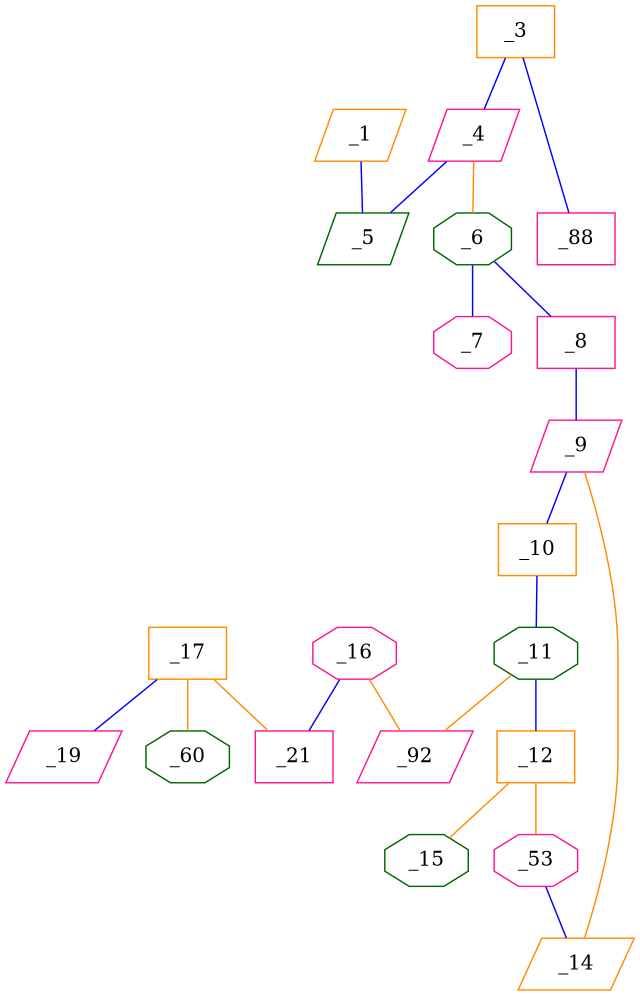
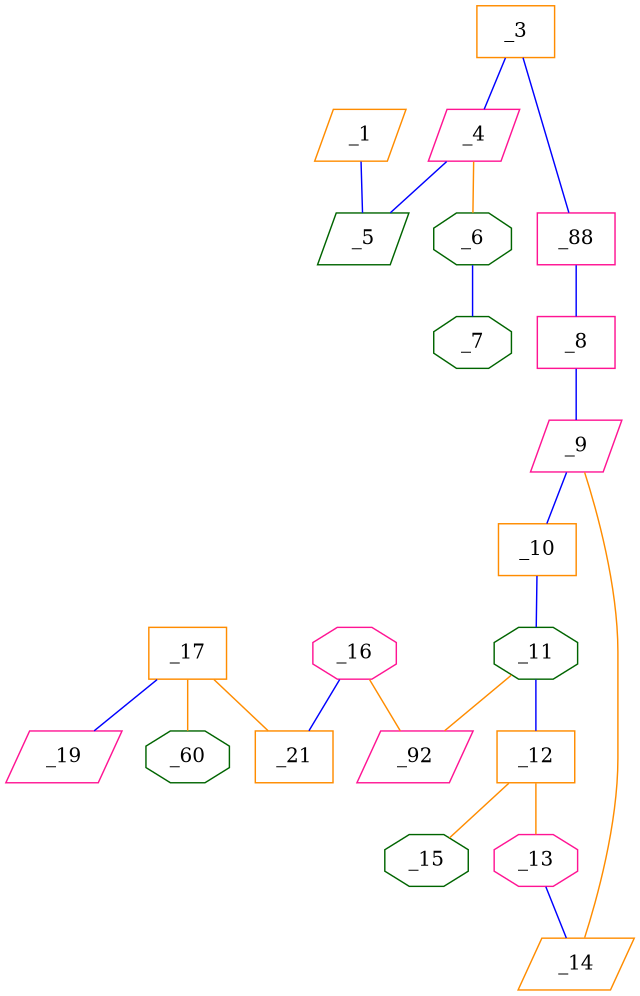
(523, 289) -> (576, 291)
(473, 342) -> (473, 342)
(294, 757) -> (294, 757)
(536, 860) -> (536, 860)
